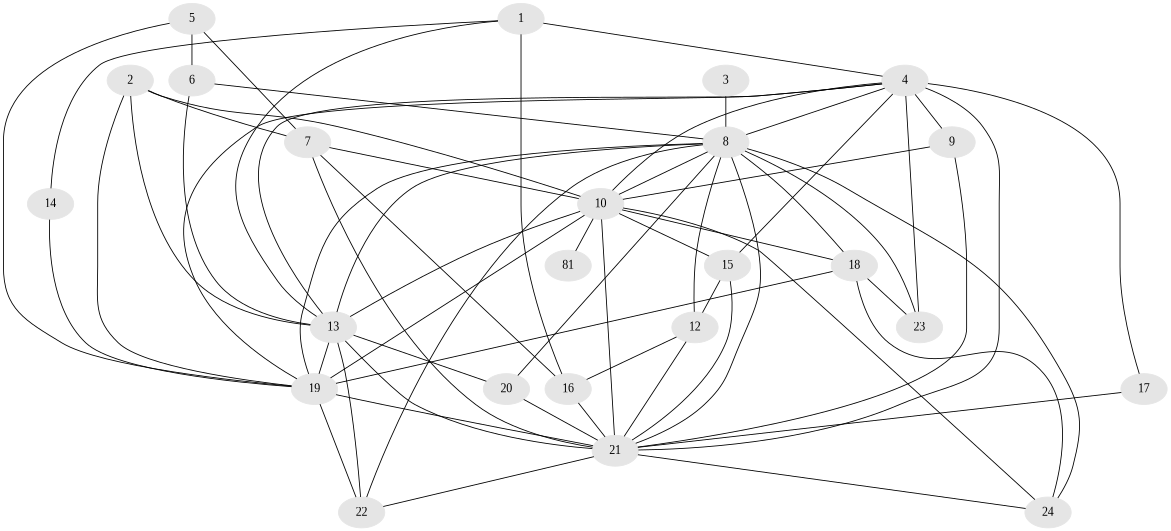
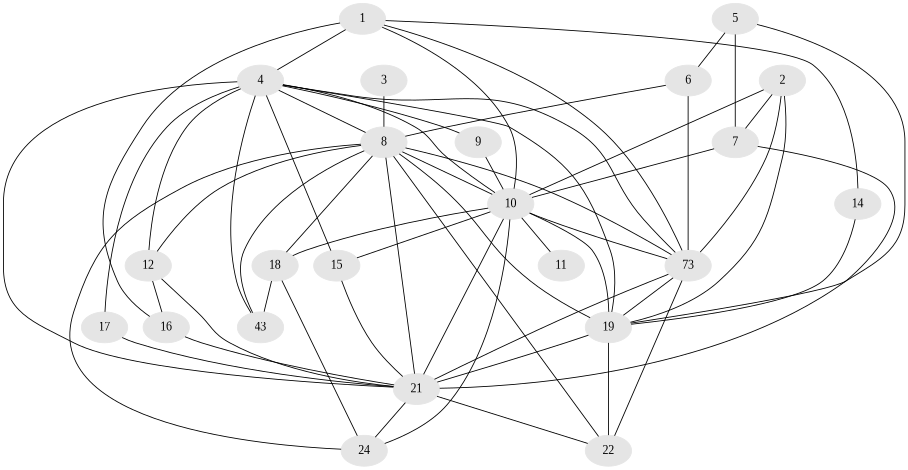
none -> (478, 87)
(432, 260) -> none
(568, 266) -> (561, 266)
(713, 293) -> (171, 154)
(333, 327) -> (688, 266)
(584, 327) -> none
(920, 327) -> (261, 327)
(897, 388) -> none
(506, 389) -> none
